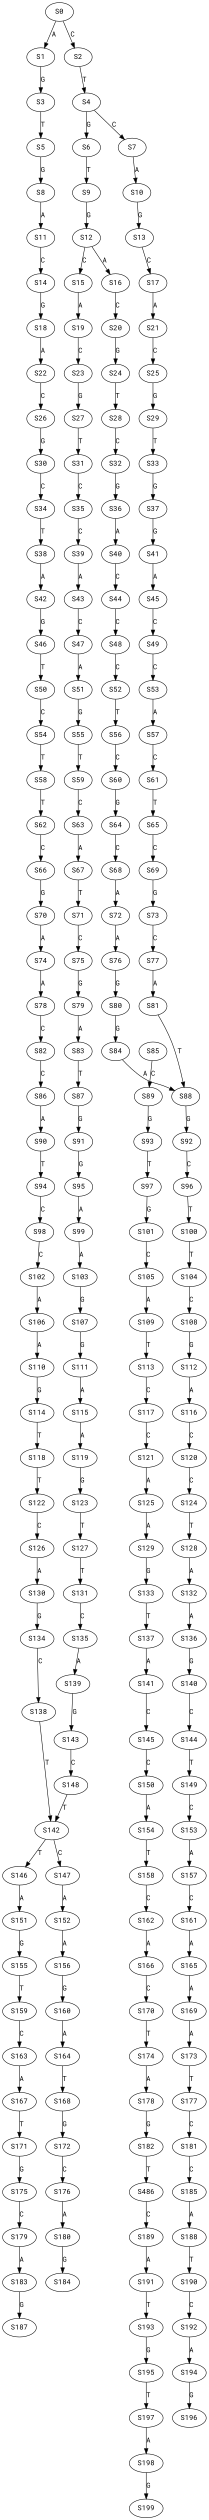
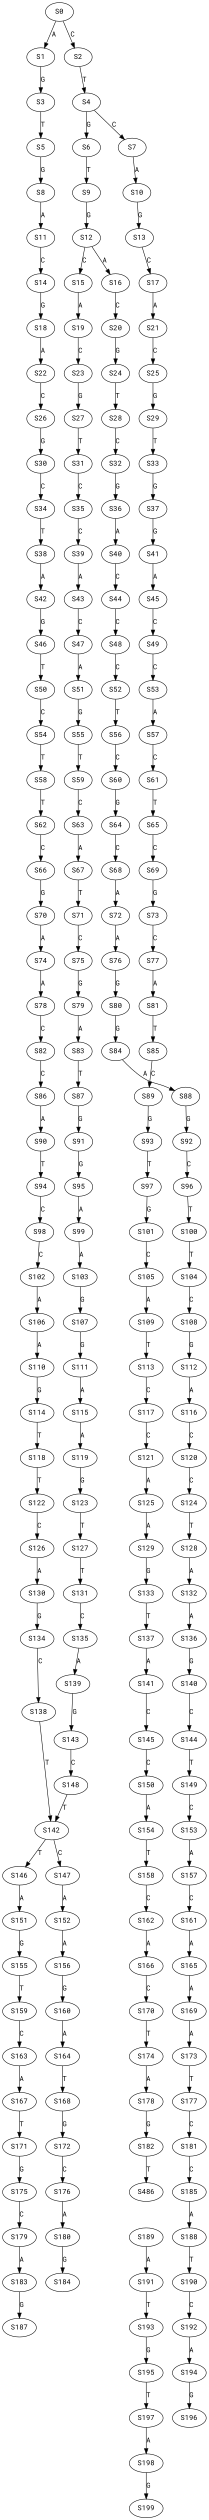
(174, 1047) -> (153, 1026)
(146, 2212) -> none
